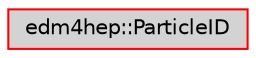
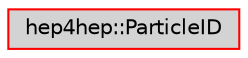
(128, 29) -> (124, 29)
